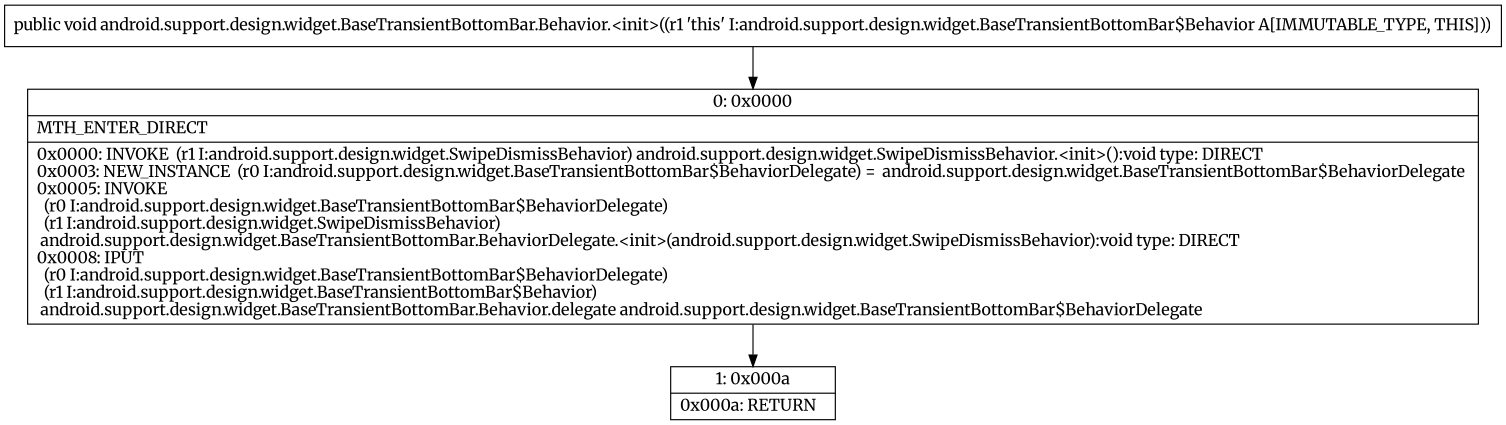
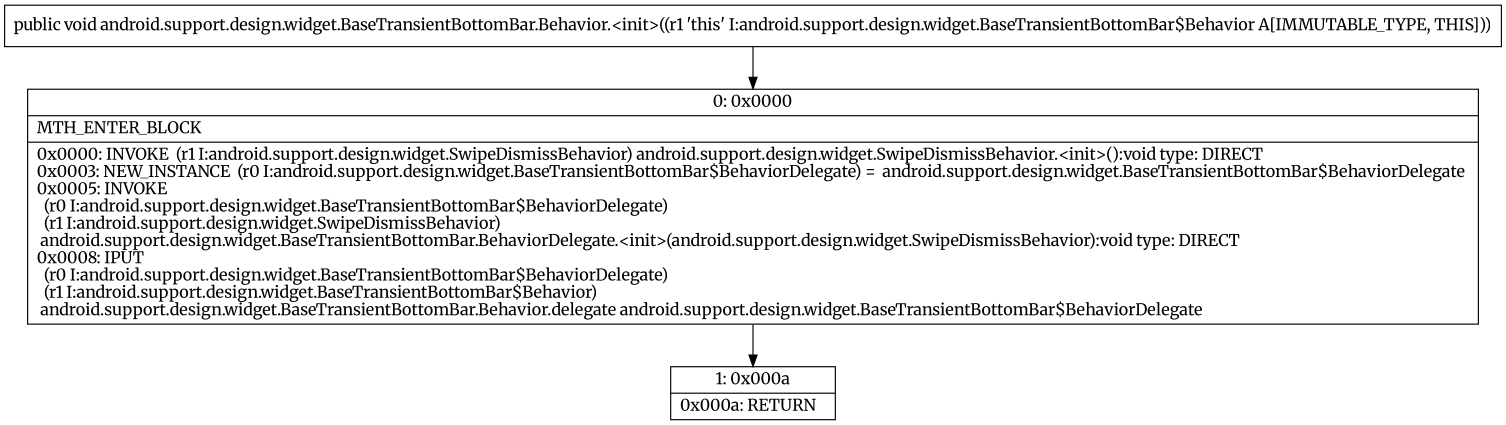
(123, 128) -> (119, 128)
